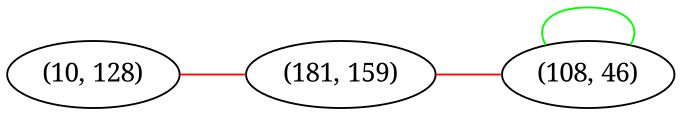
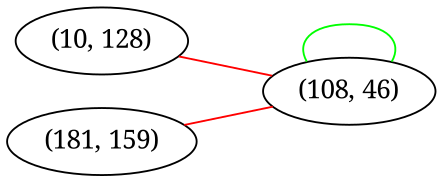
(213, 74) -> (225, 66)
